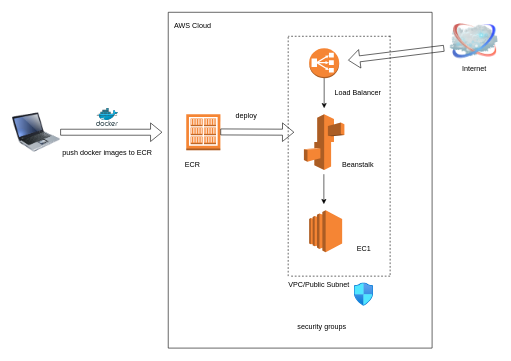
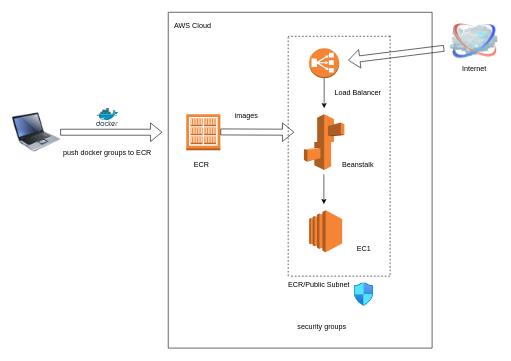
(247, 116) -> (247, 116)
(107, 153) -> (107, 153)
(192, 165) -> (201, 165)
(319, 285) -> (319, 285)
